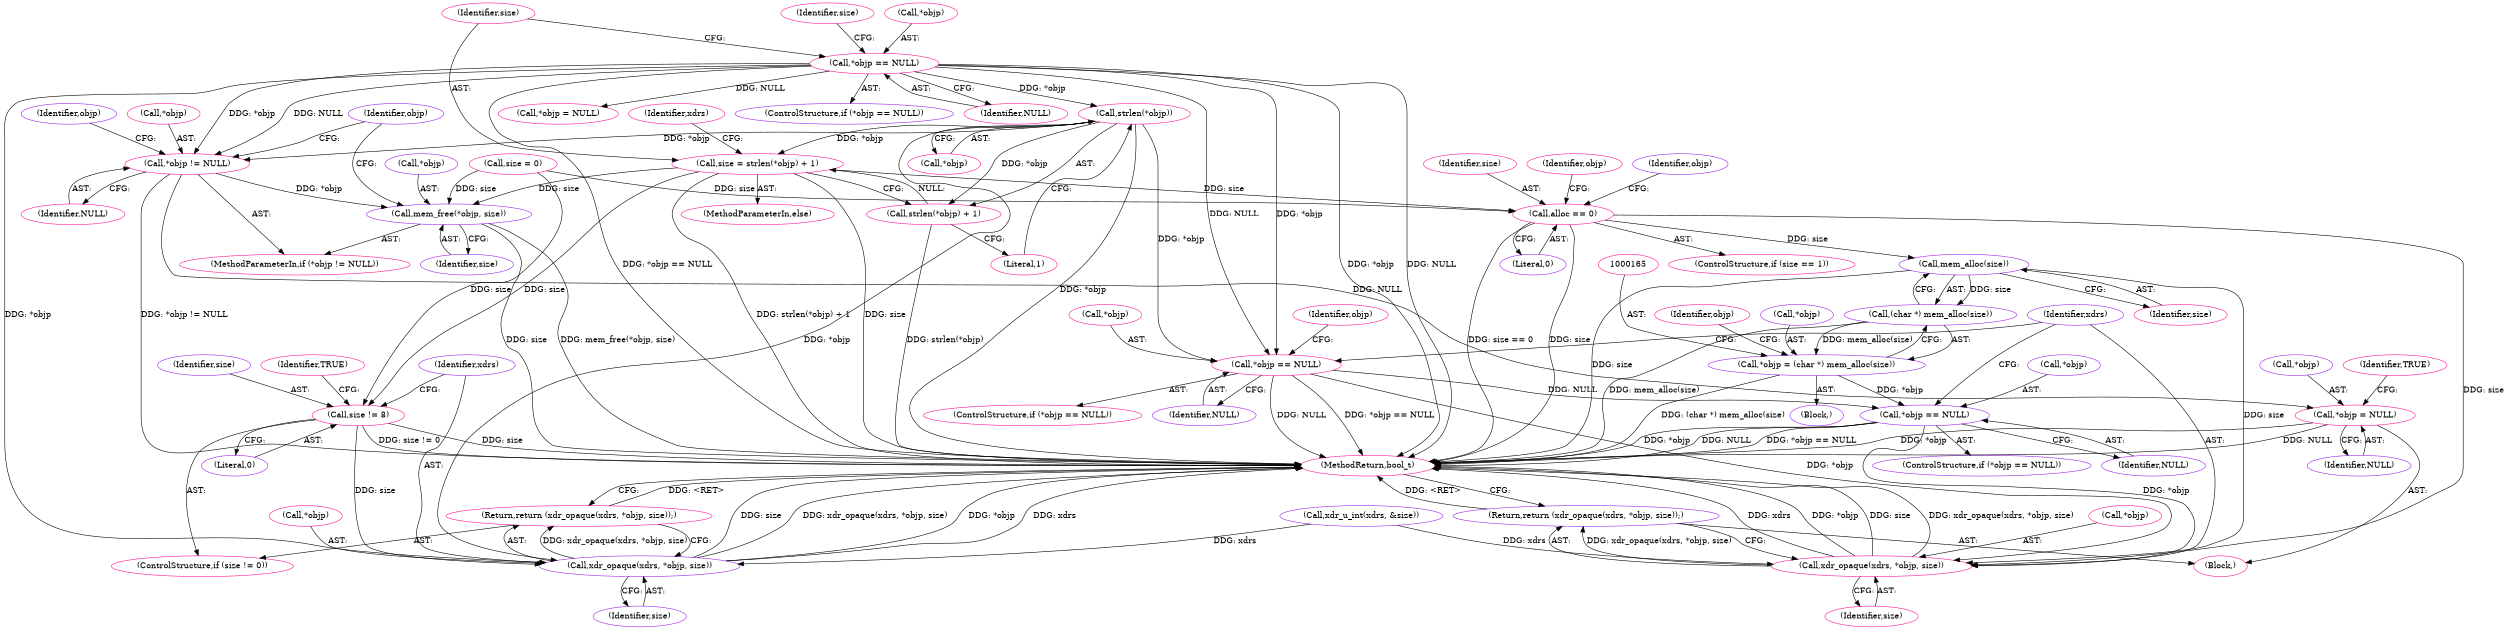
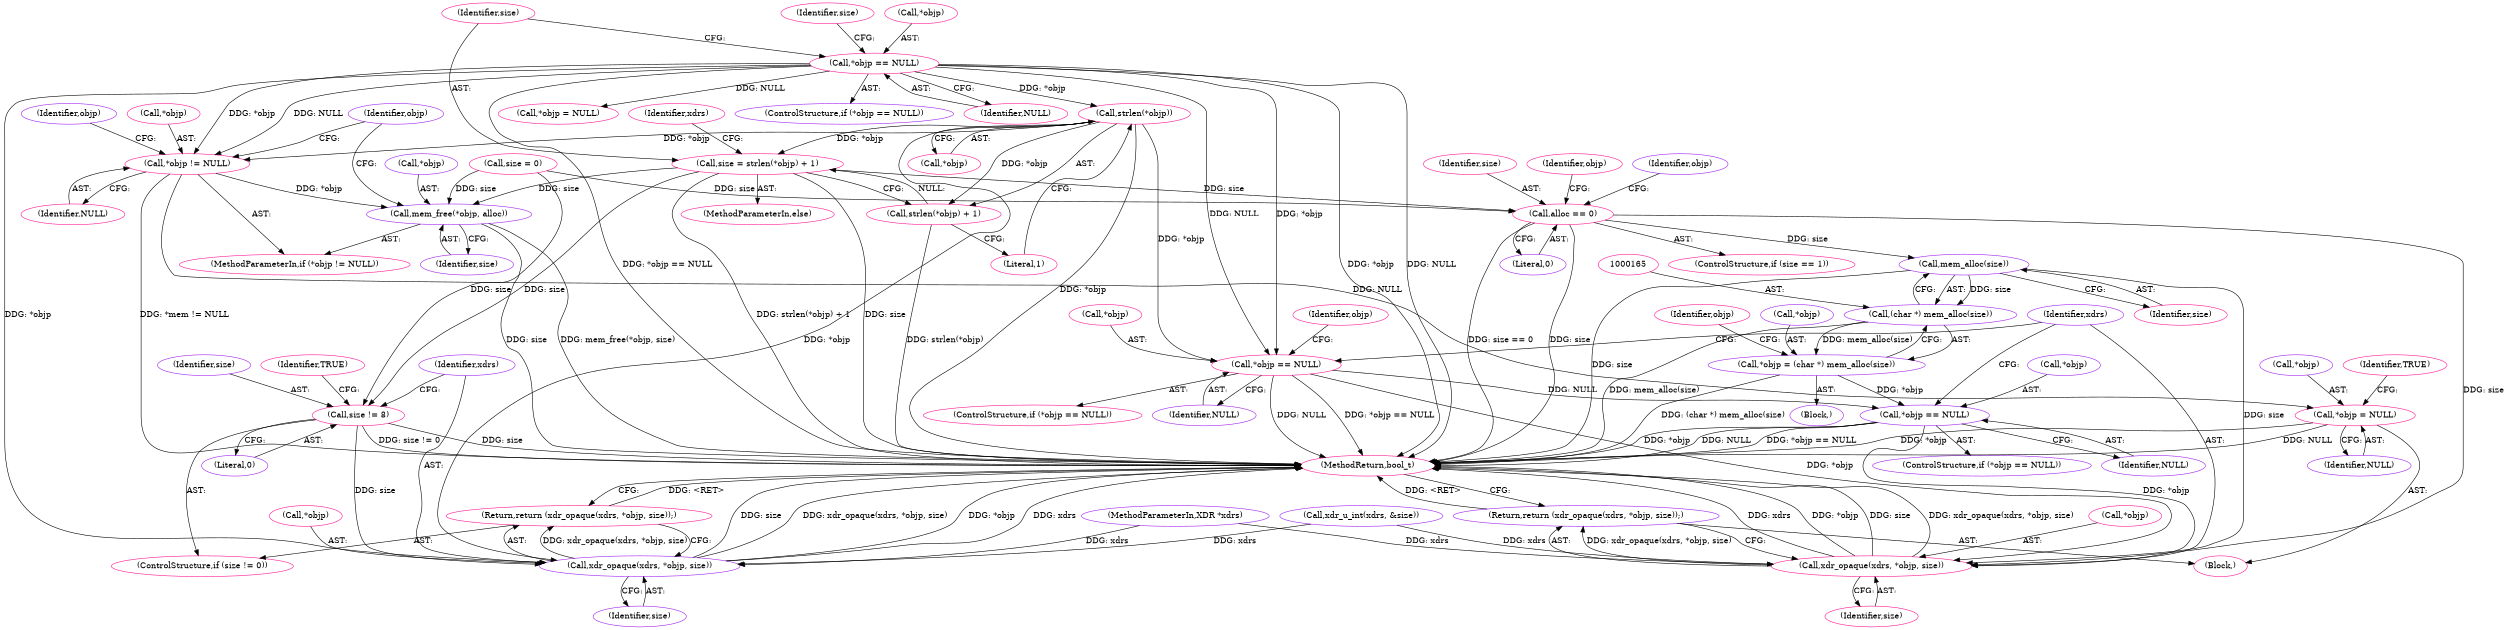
(449, 214) -> (449, 214)
(184, 315) -> (184, 315)
(1659, 335) -> (1756, 292)
none -> (1175, 516)
